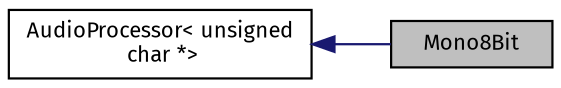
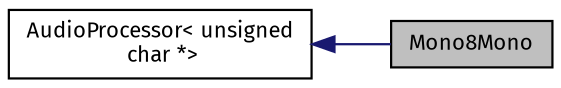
(472, 44) -> (472, 44)
